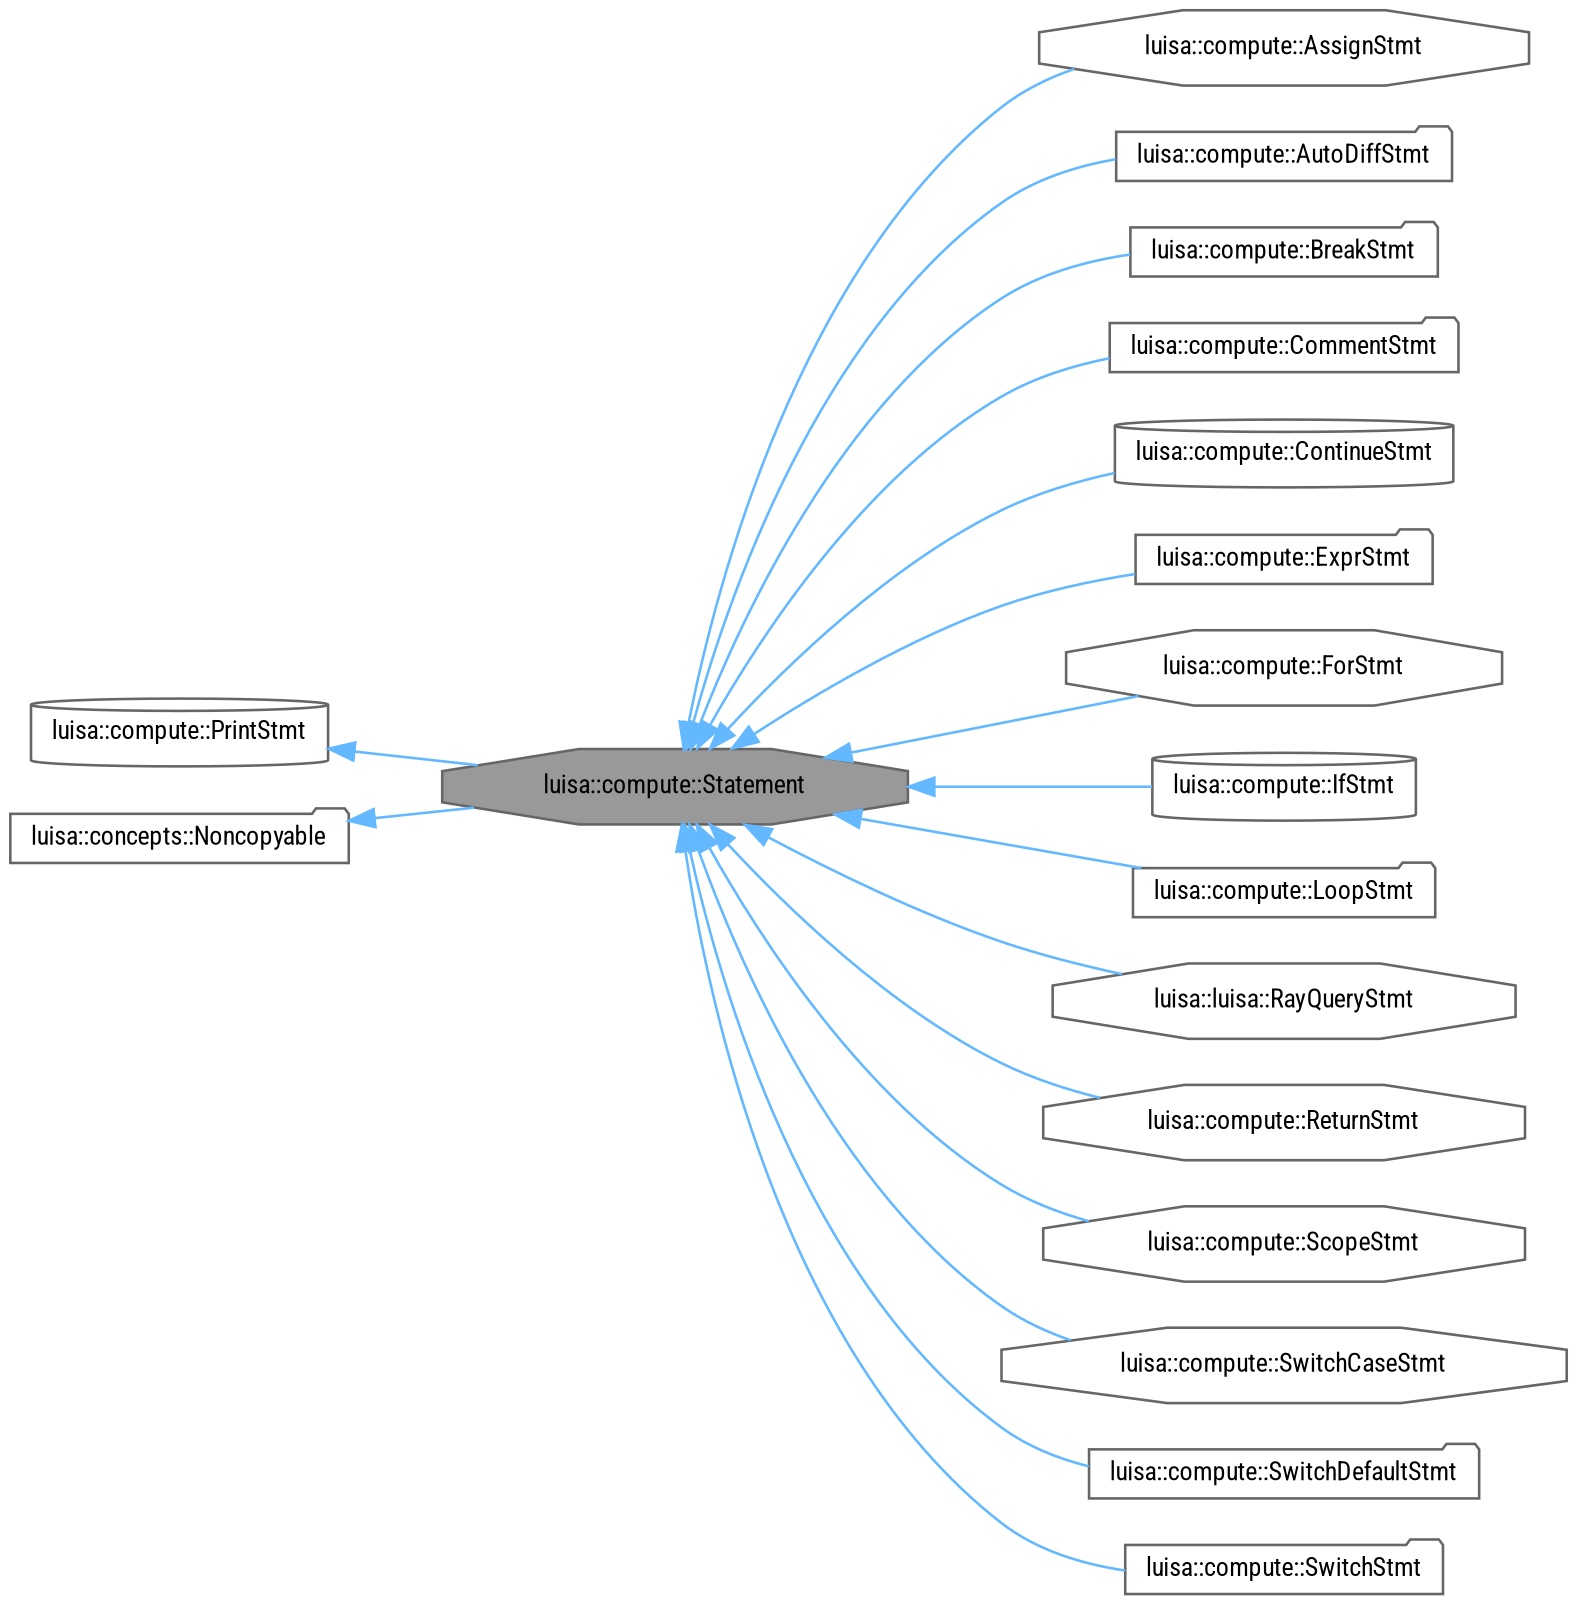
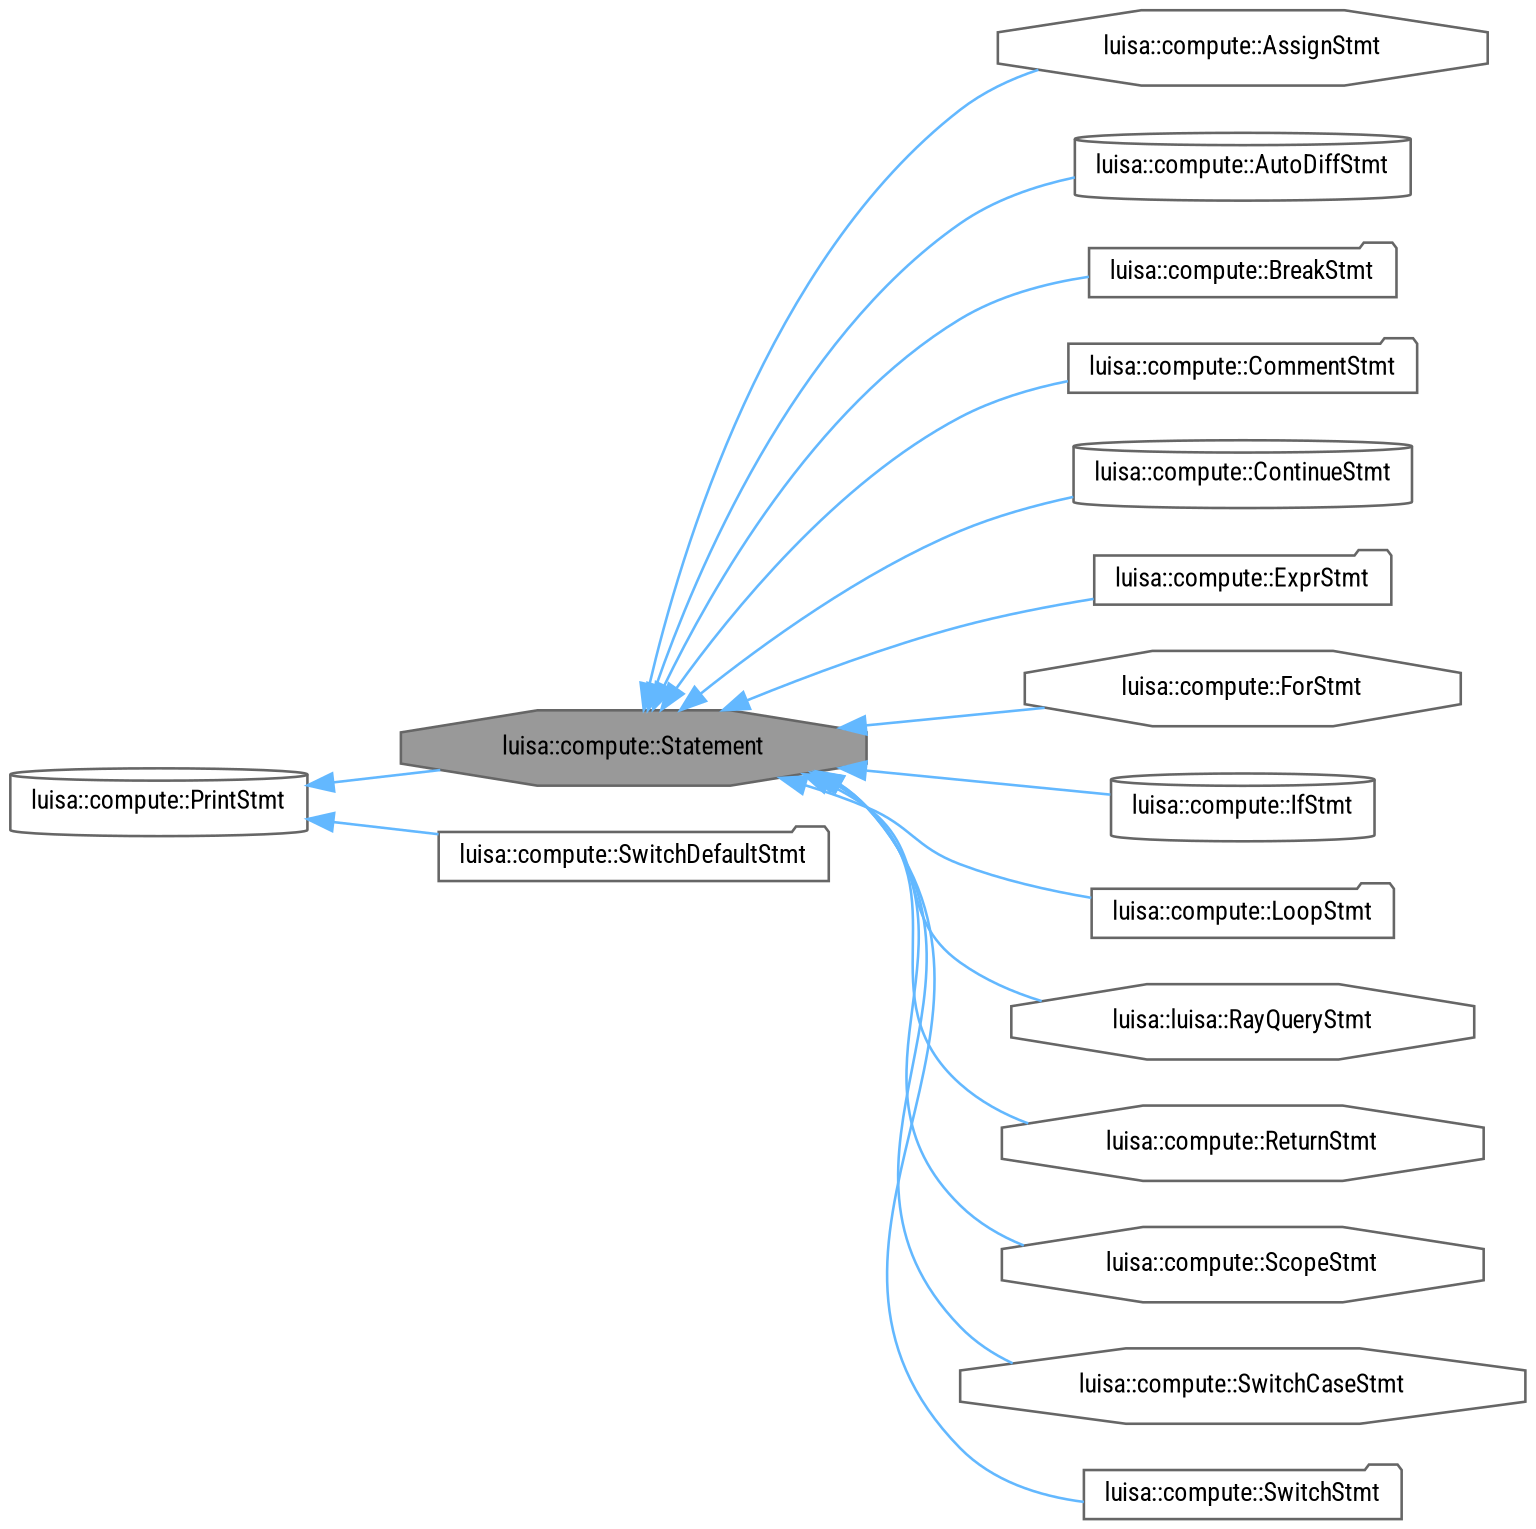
(1284, 156) -> (1243, 167)
(180, 838) -> none
(820, 1209) -> (386, 828)
